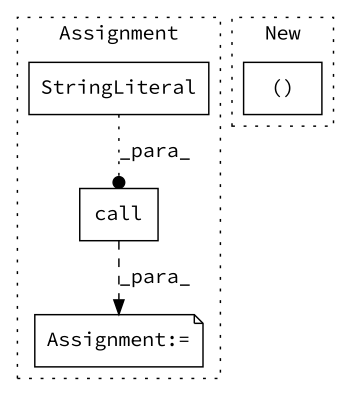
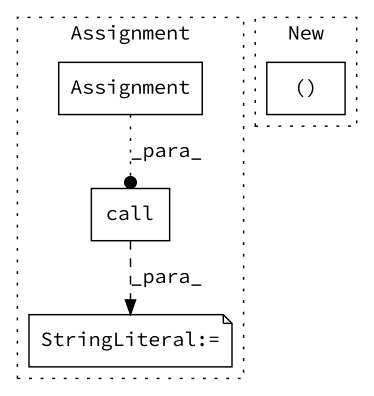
(119, 88) -> (131, 88)
(119, 341) -> (131, 341)
